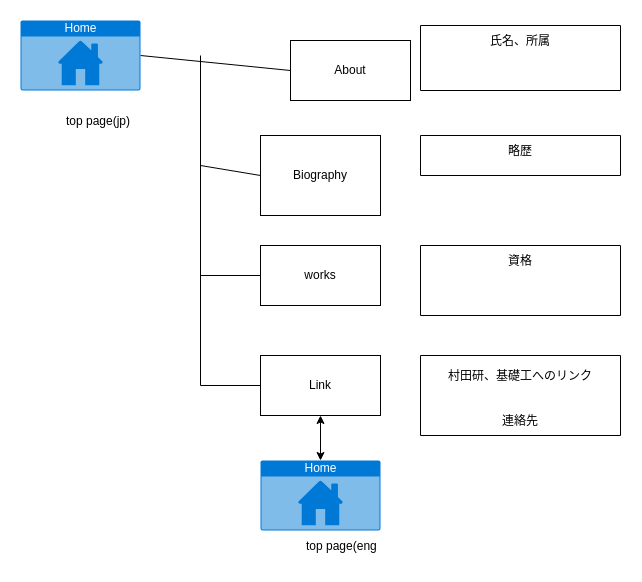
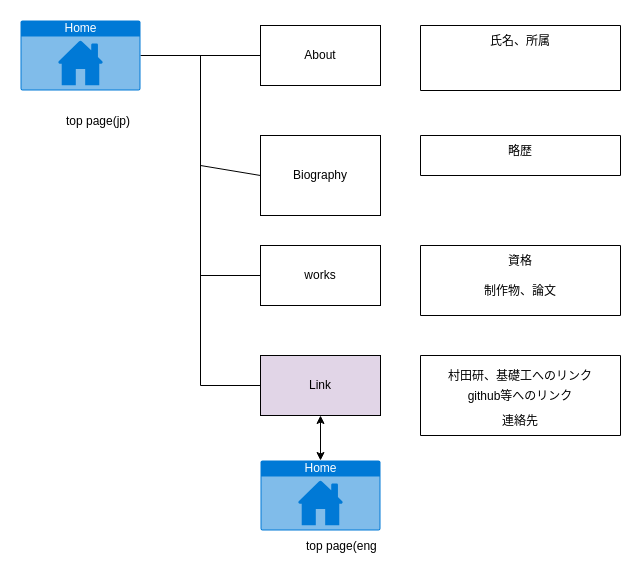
(351, 71) -> (321, 56)
none -> (521, 291)
(321, 386) -> (321, 386)
none -> (521, 396)
